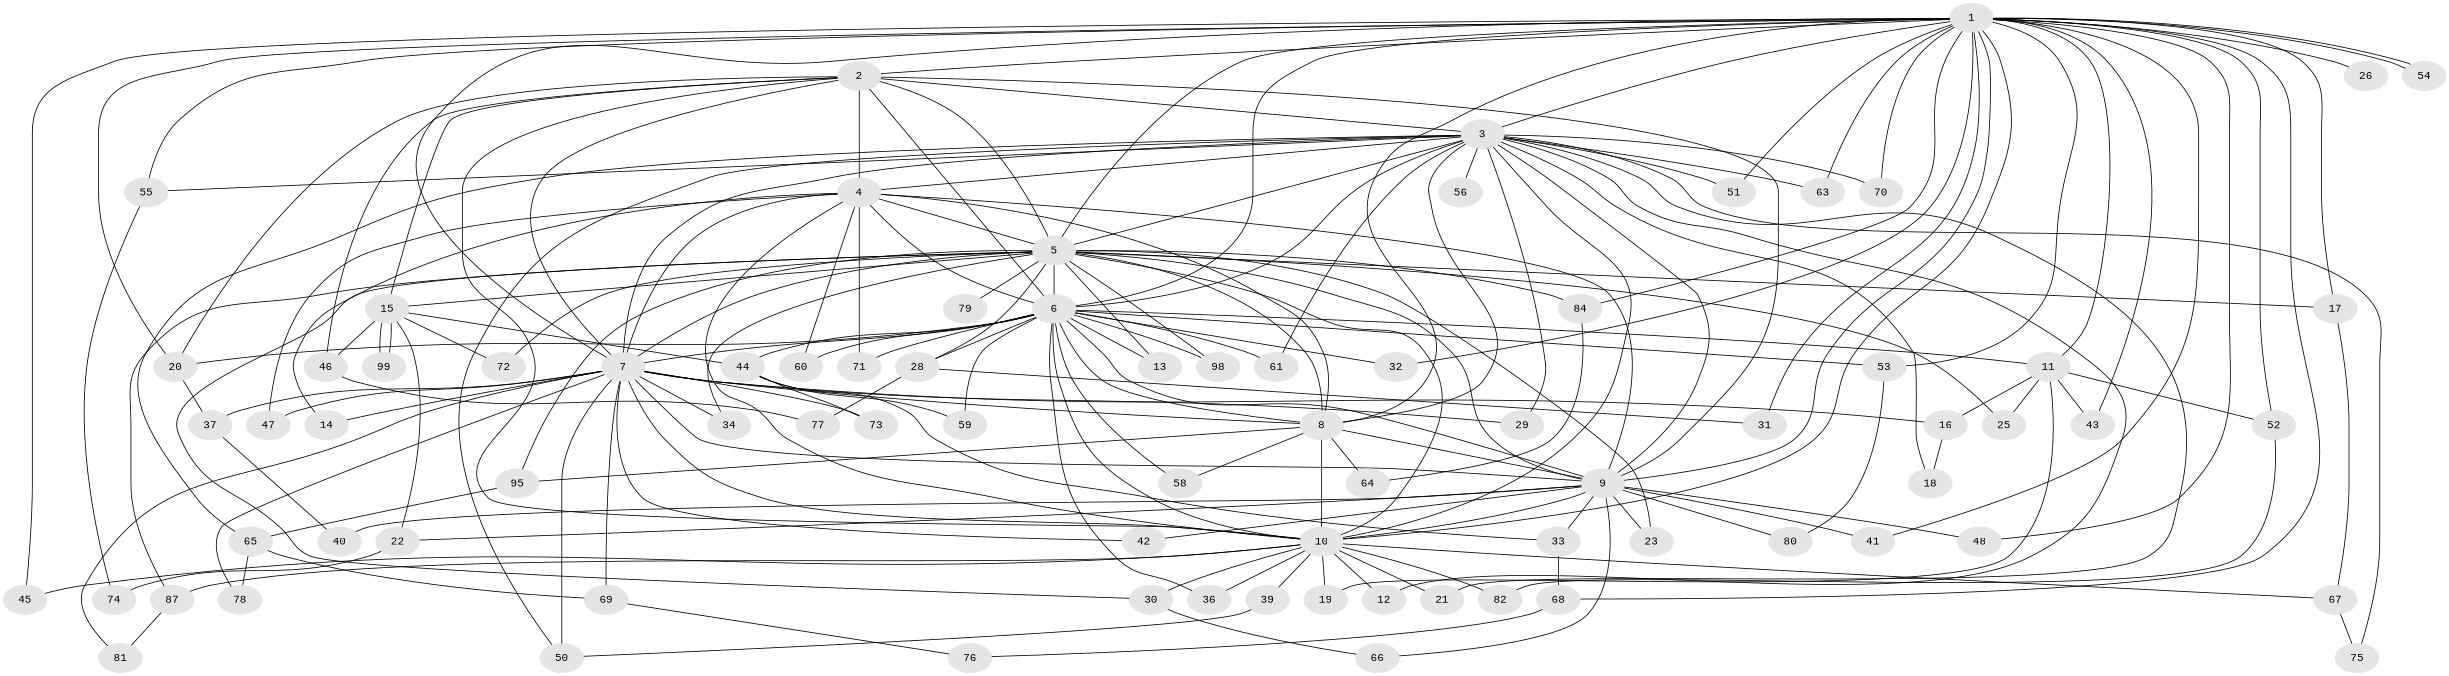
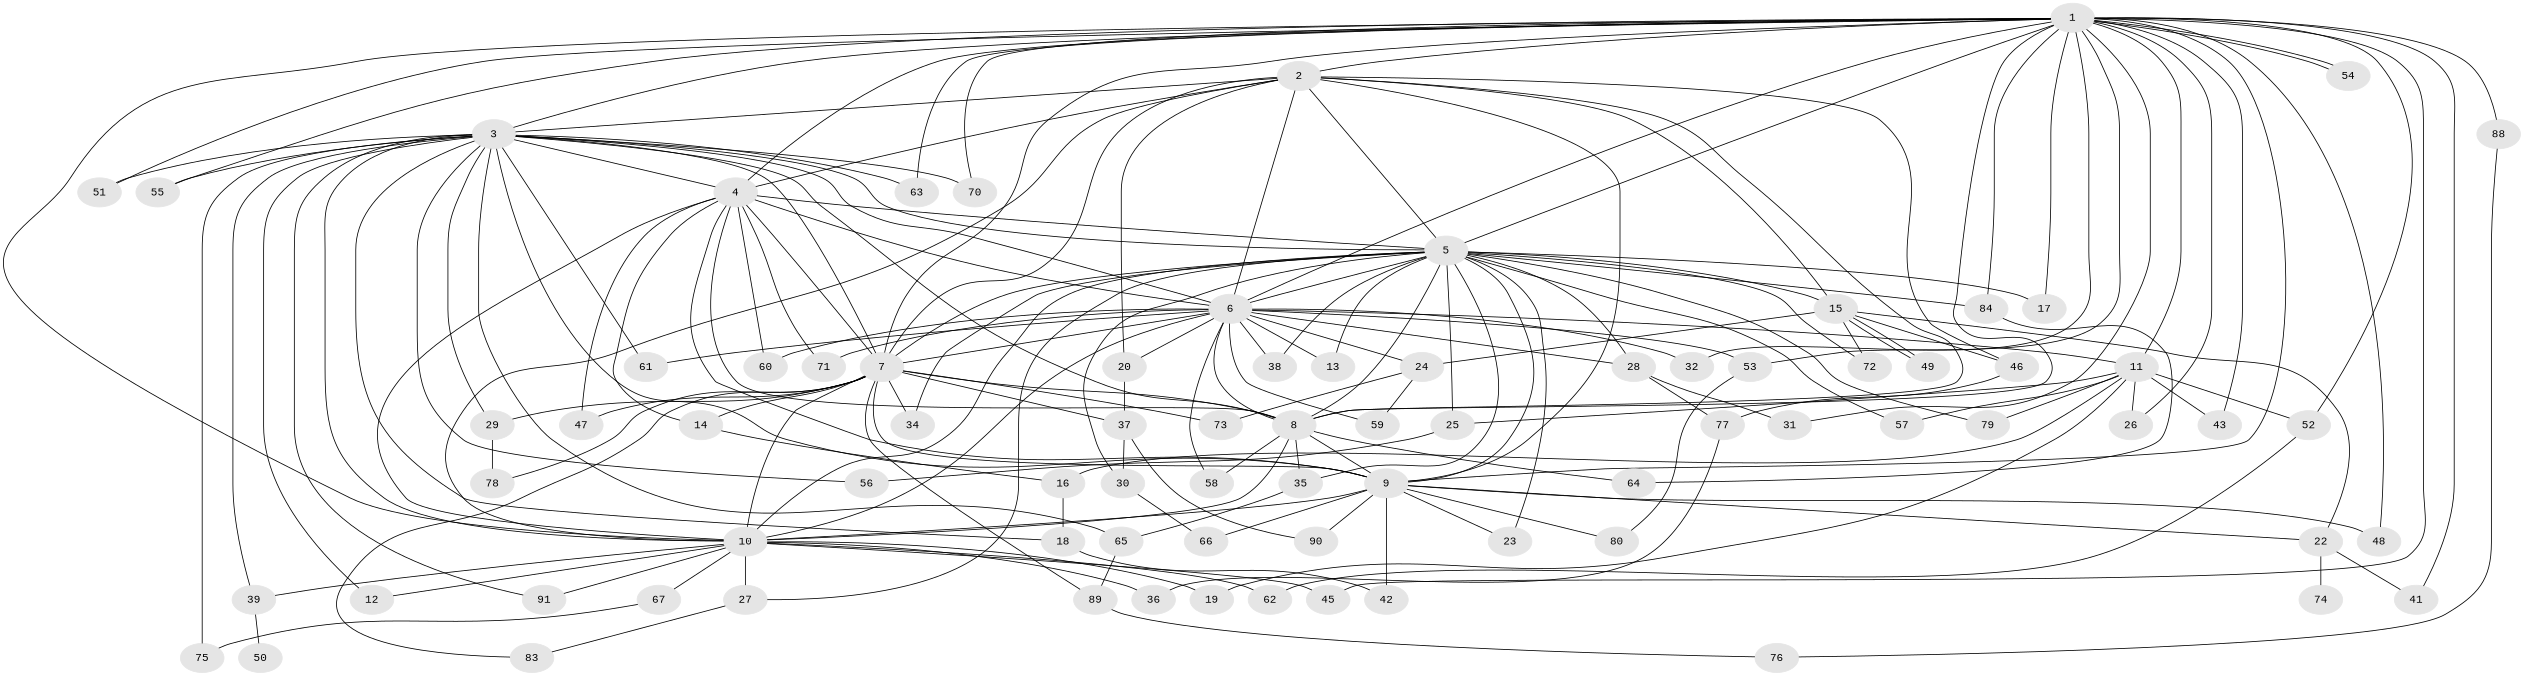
(517, 44) -> (1381, 30)
(741, 172) -> (233, 271)
none -> (1940, 337)
(384, 367) -> (1928, 367)
(743, 367) -> (1422, 367)
(1218, 367) -> (1275, 367)
(85, 392) -> none
none -> (2134, 396)
none -> (2060, 398)
(1508, 401) -> (881, 458)
(1397, 422) -> none
none -> (1902, 425)
(2349, 454) -> none
none -> (1162, 462)
(517, 483) -> (1301, 483)
(1072, 497) -> (1479, 582)
(562, 505) -> none
(1739, 510) -> (2368, 571)
(834, 529) -> (1232, 571)
(340, 542) -> (1316, 542)
(1558, 542) -> none
(1234, 567) -> (1124, 453)
(245, 571) -> (492, 455)
(172, 600) -> (745, 600)
(606, 600) -> (1095, 600)
(1442, 600) -> (544, 600)
(1500, 600) -> (1270, 600)
(1558, 600) -> (2499, 134)
(120, 658) -> (532, 658)
